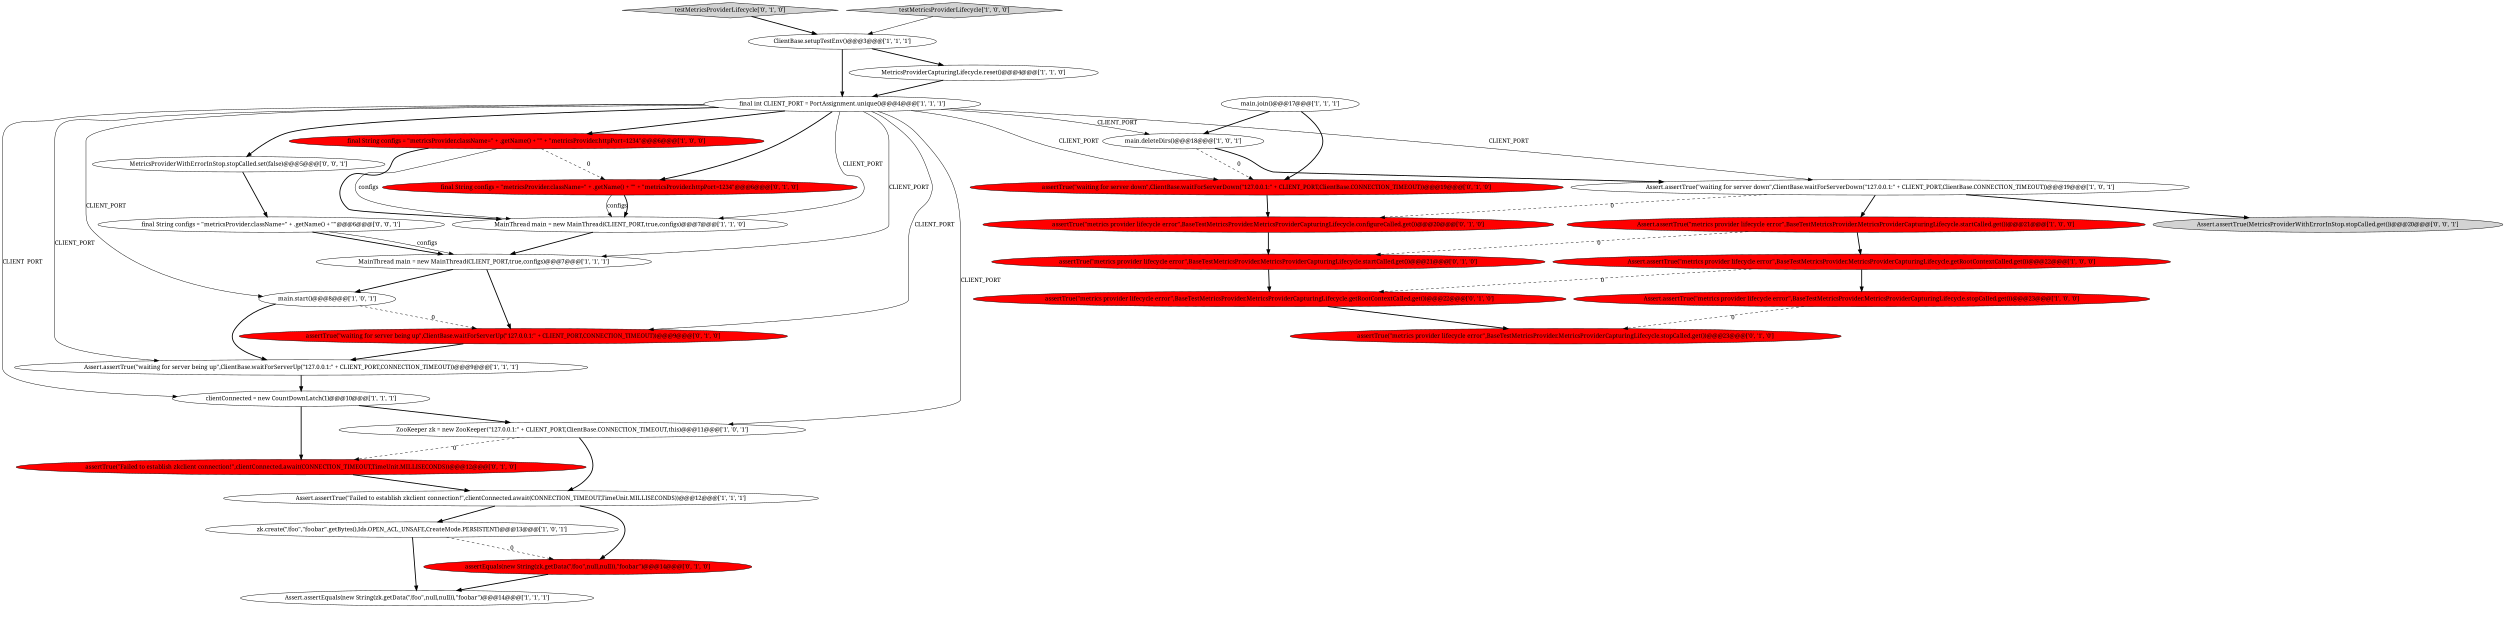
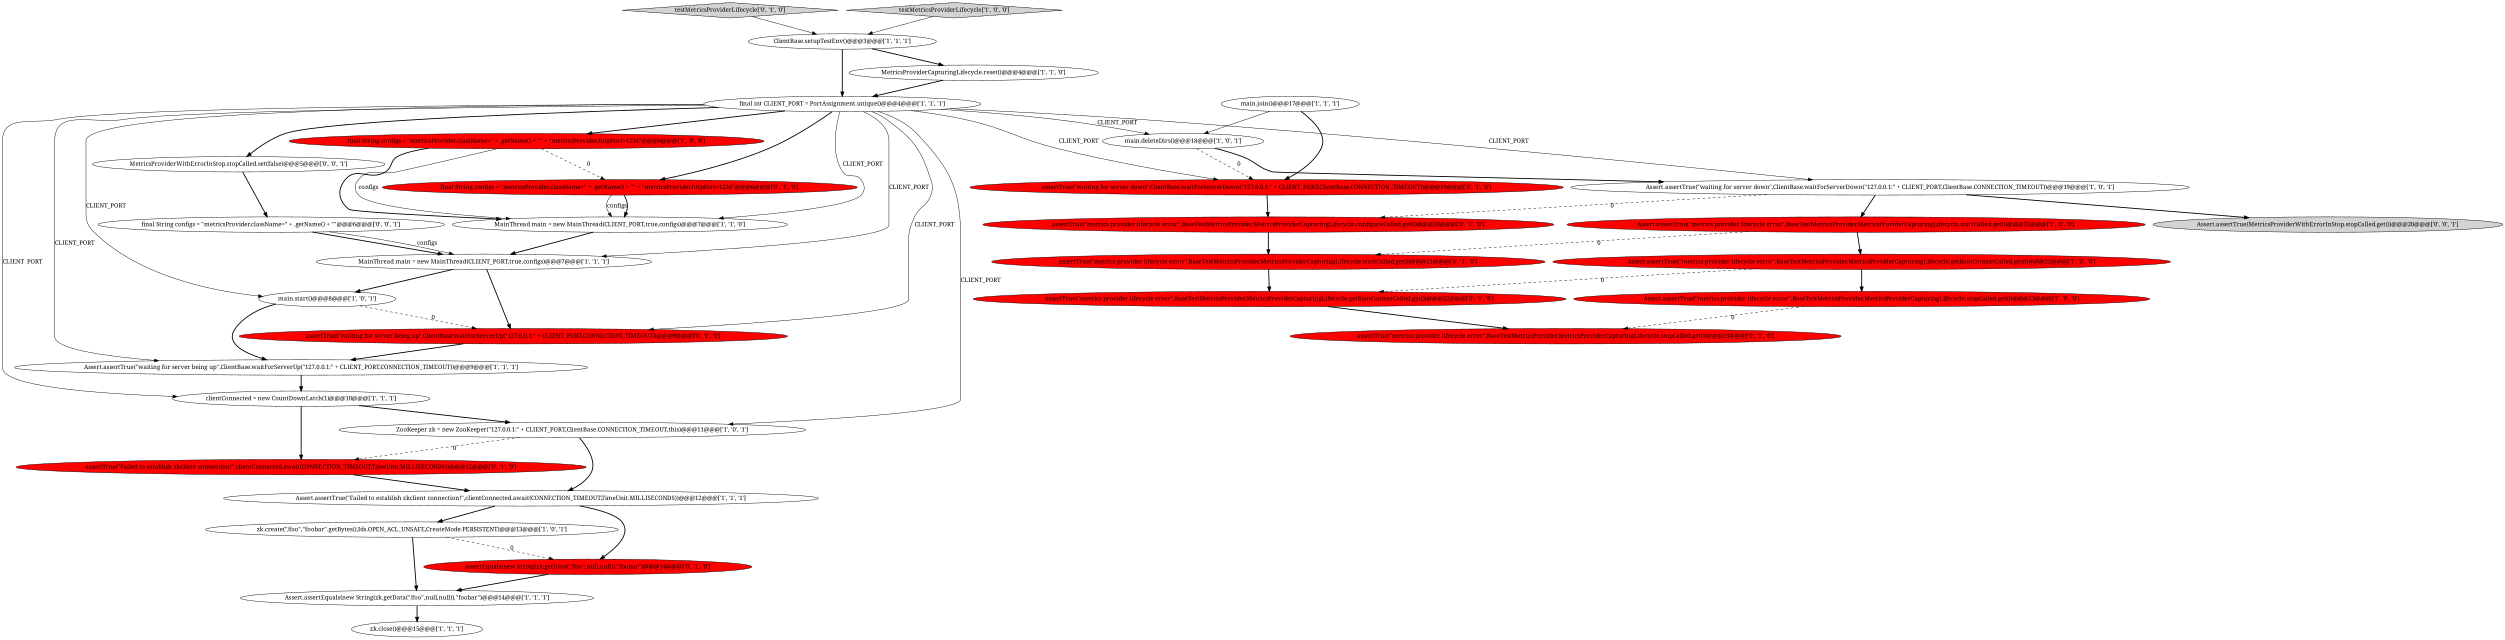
(782, 25) -> (782, 25)
(1239, 122) -> (1239, 122)
none -> (417, 629)
